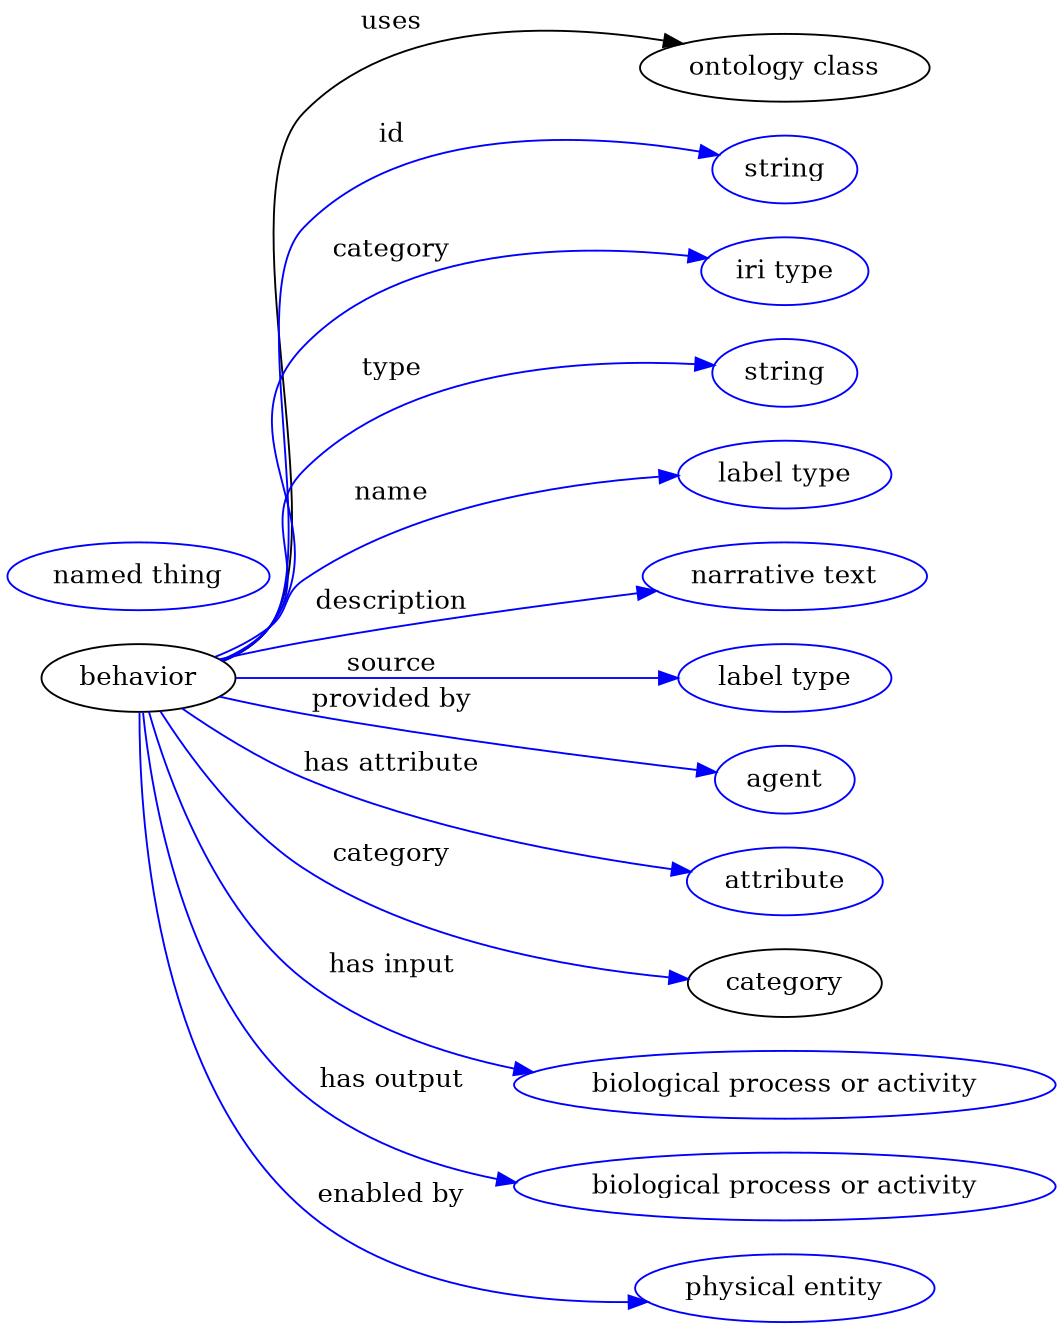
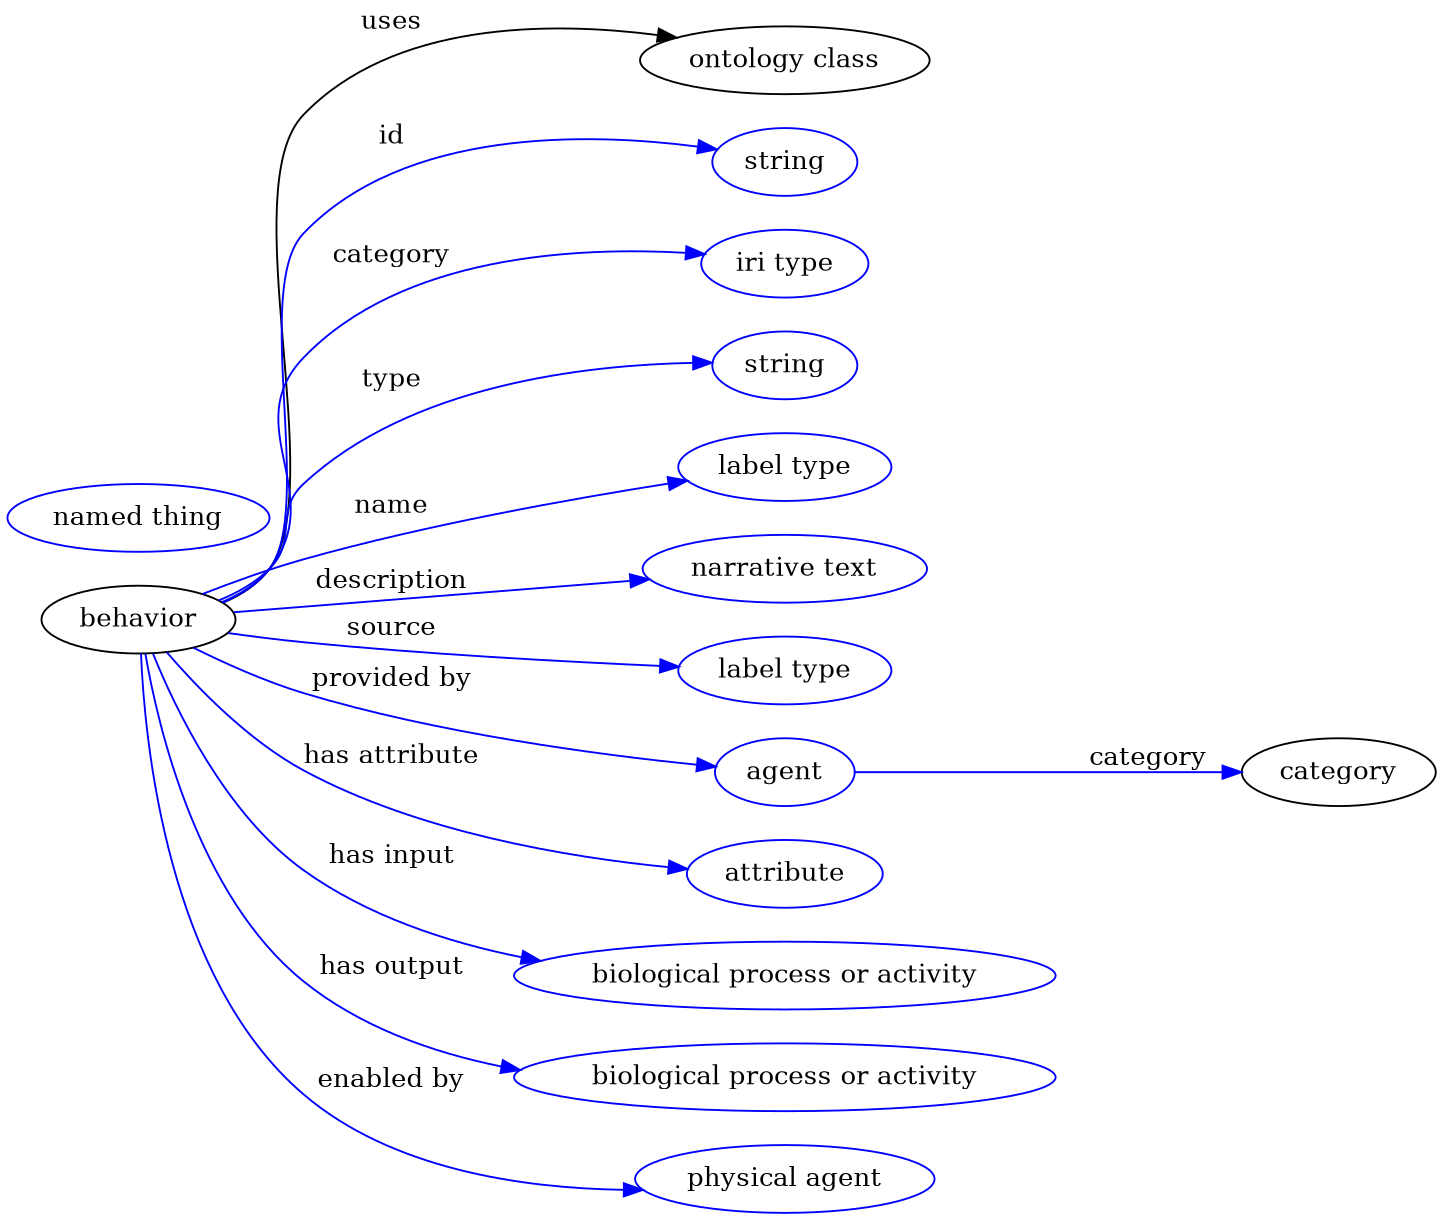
(379, 908) -> (1038, 772)
(785, 1288) -> (785, 1179)
